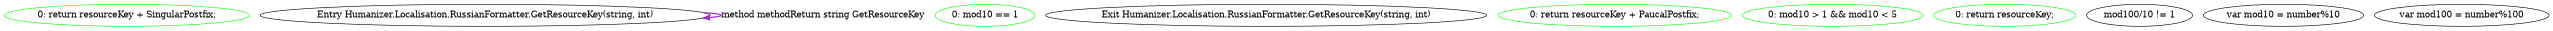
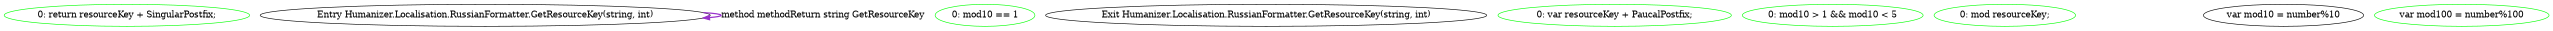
(1615, 15) -> (1615, 15)
(2005, 15) -> (2005, 15)
(2140, 15) -> none
(2462, 15) -> (2462, 15)
